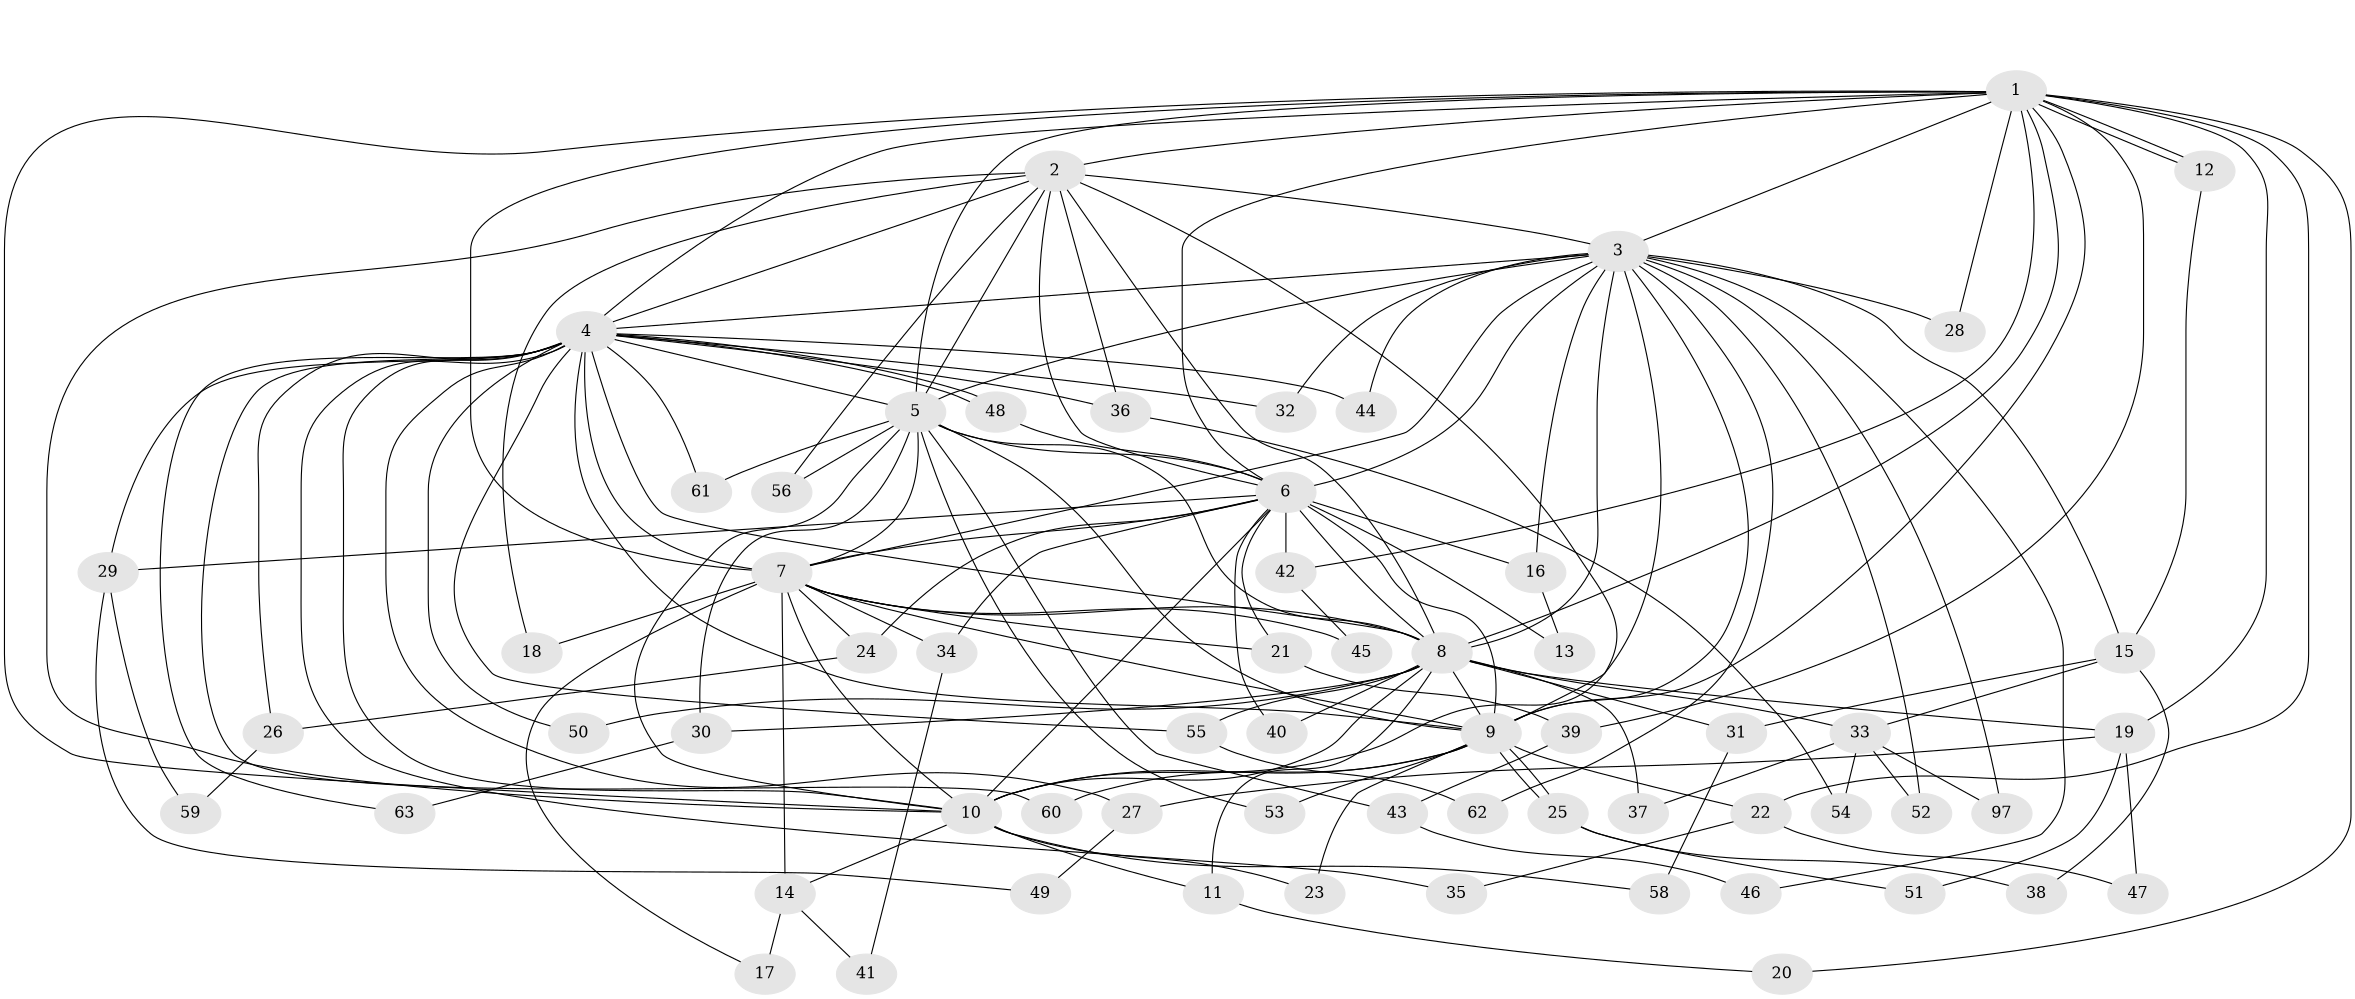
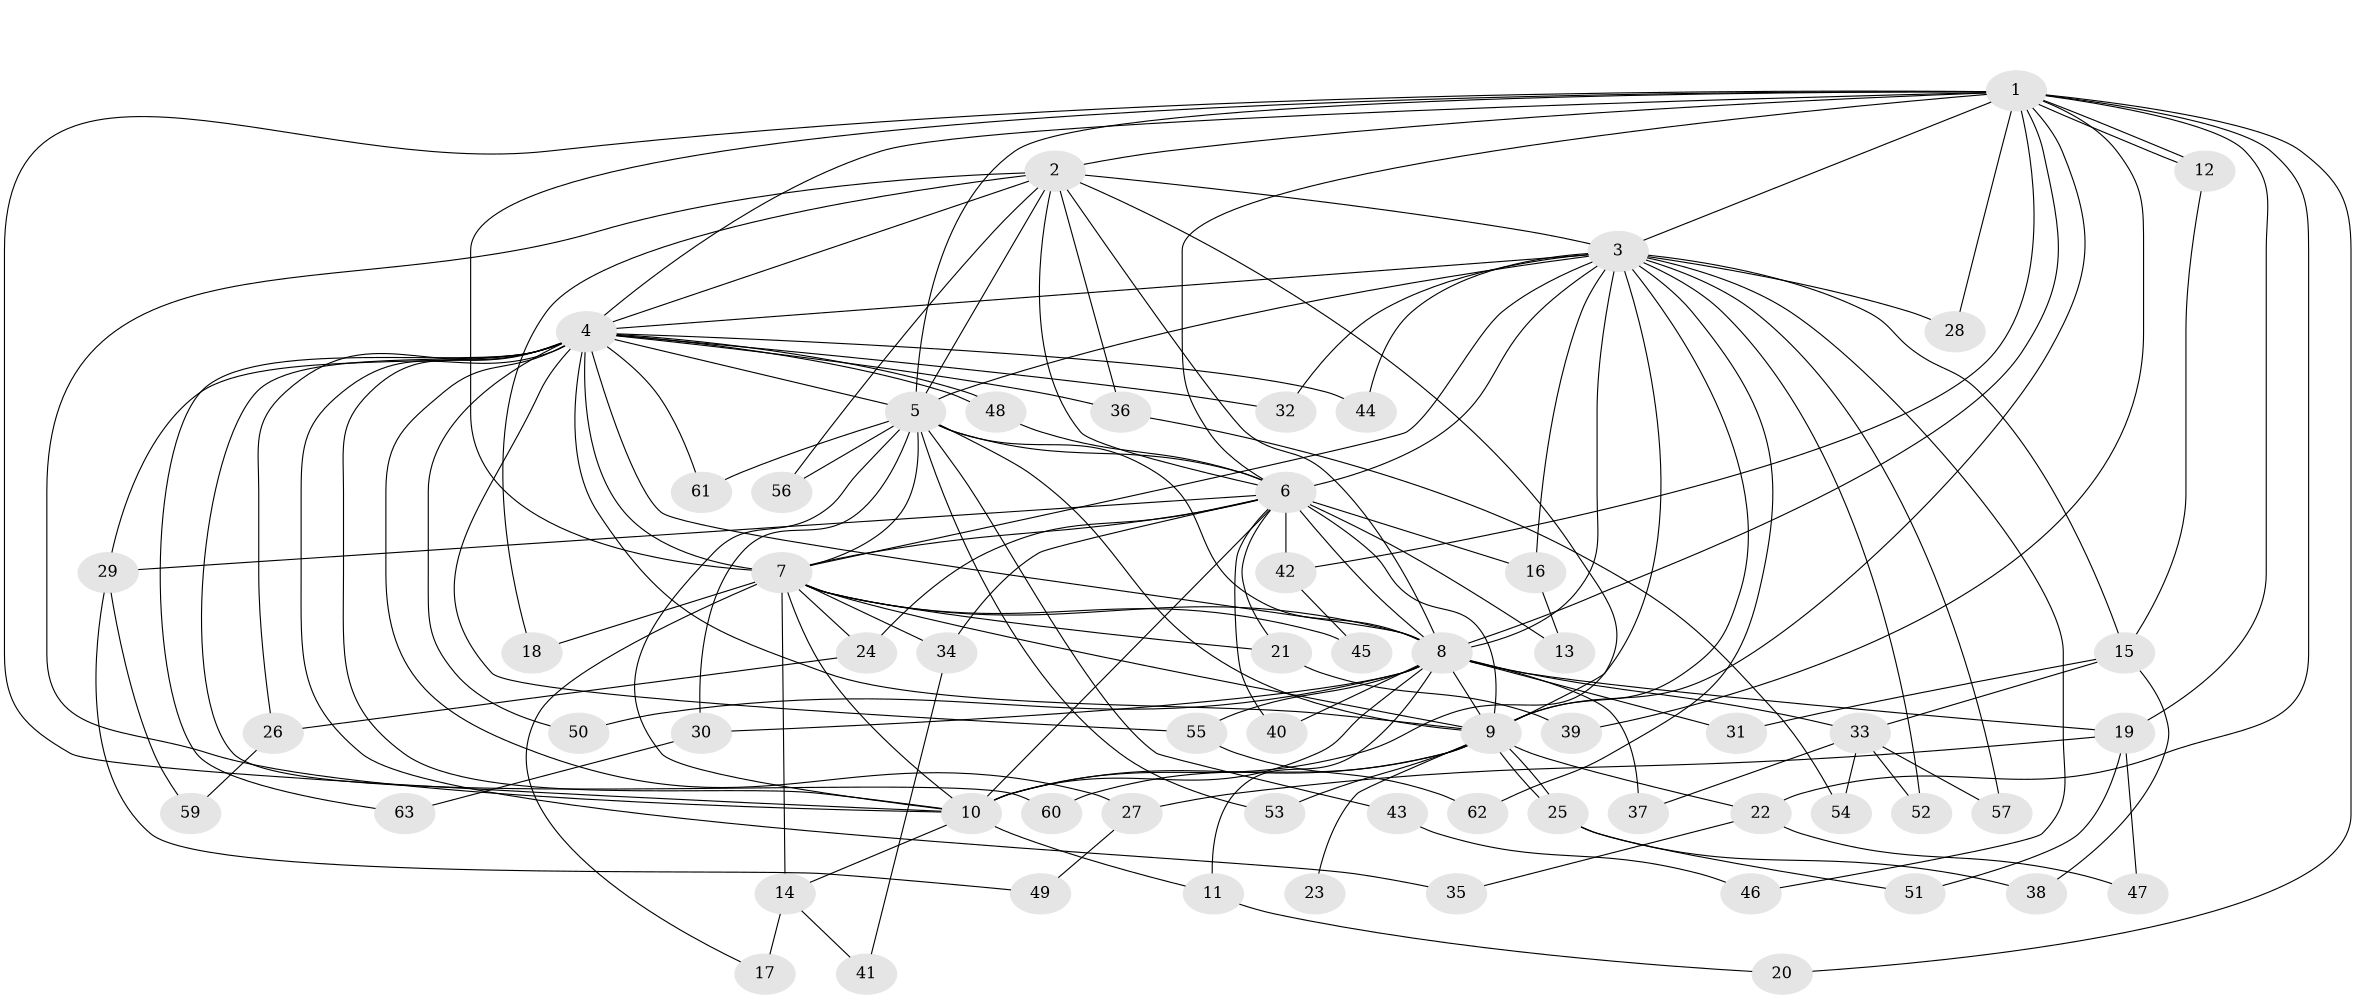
(1468, 780) -> none
(2002, 814) -> (2002, 814)
(1141, 857) -> none
(1660, 894) -> none
